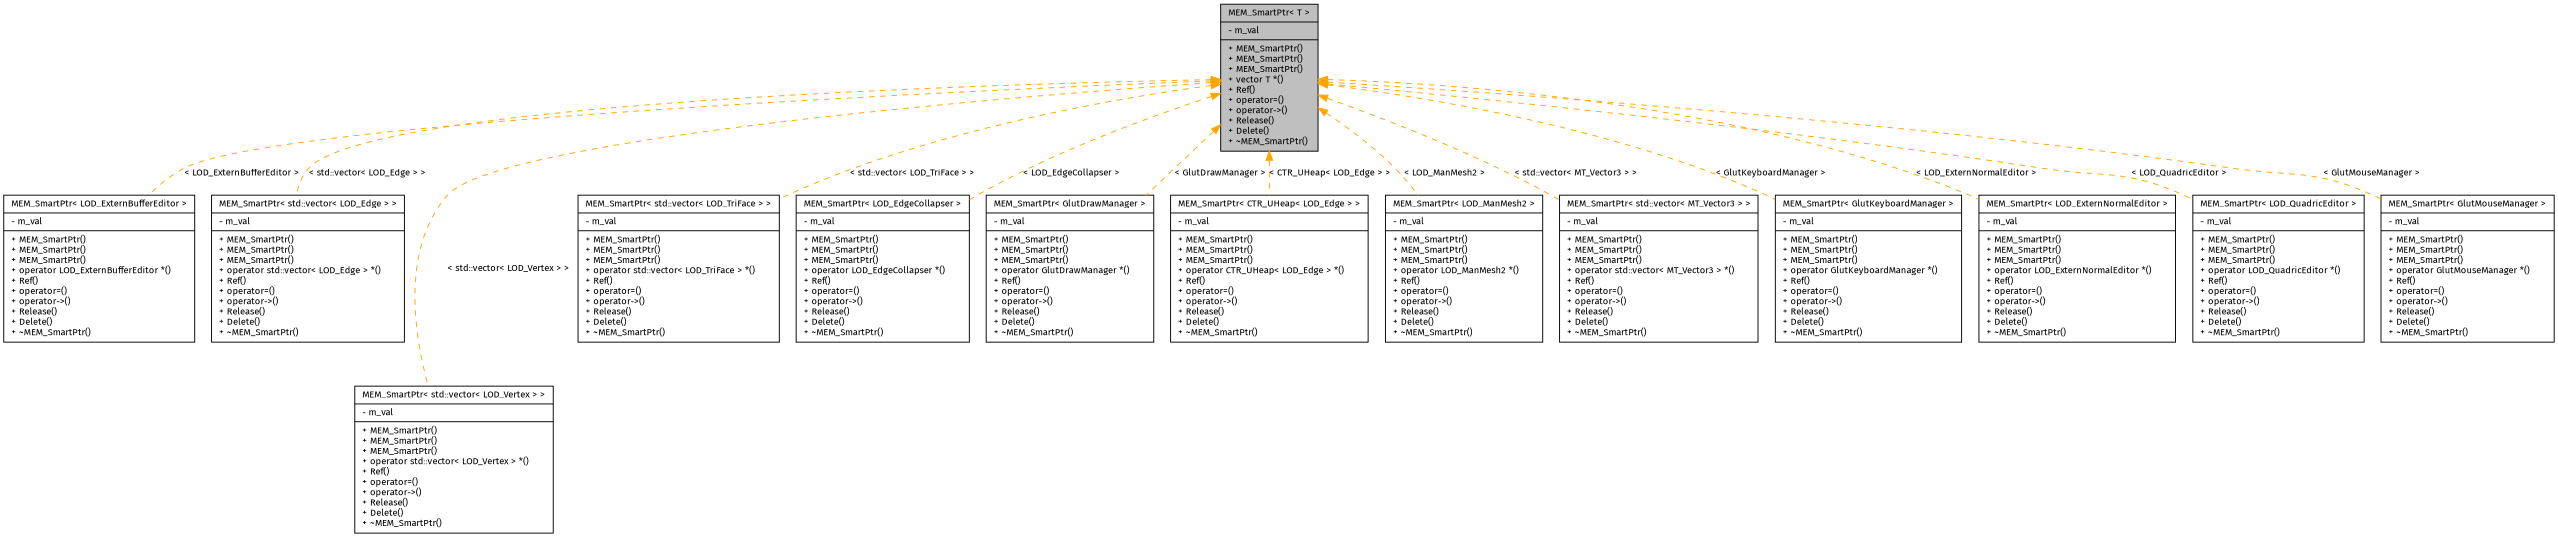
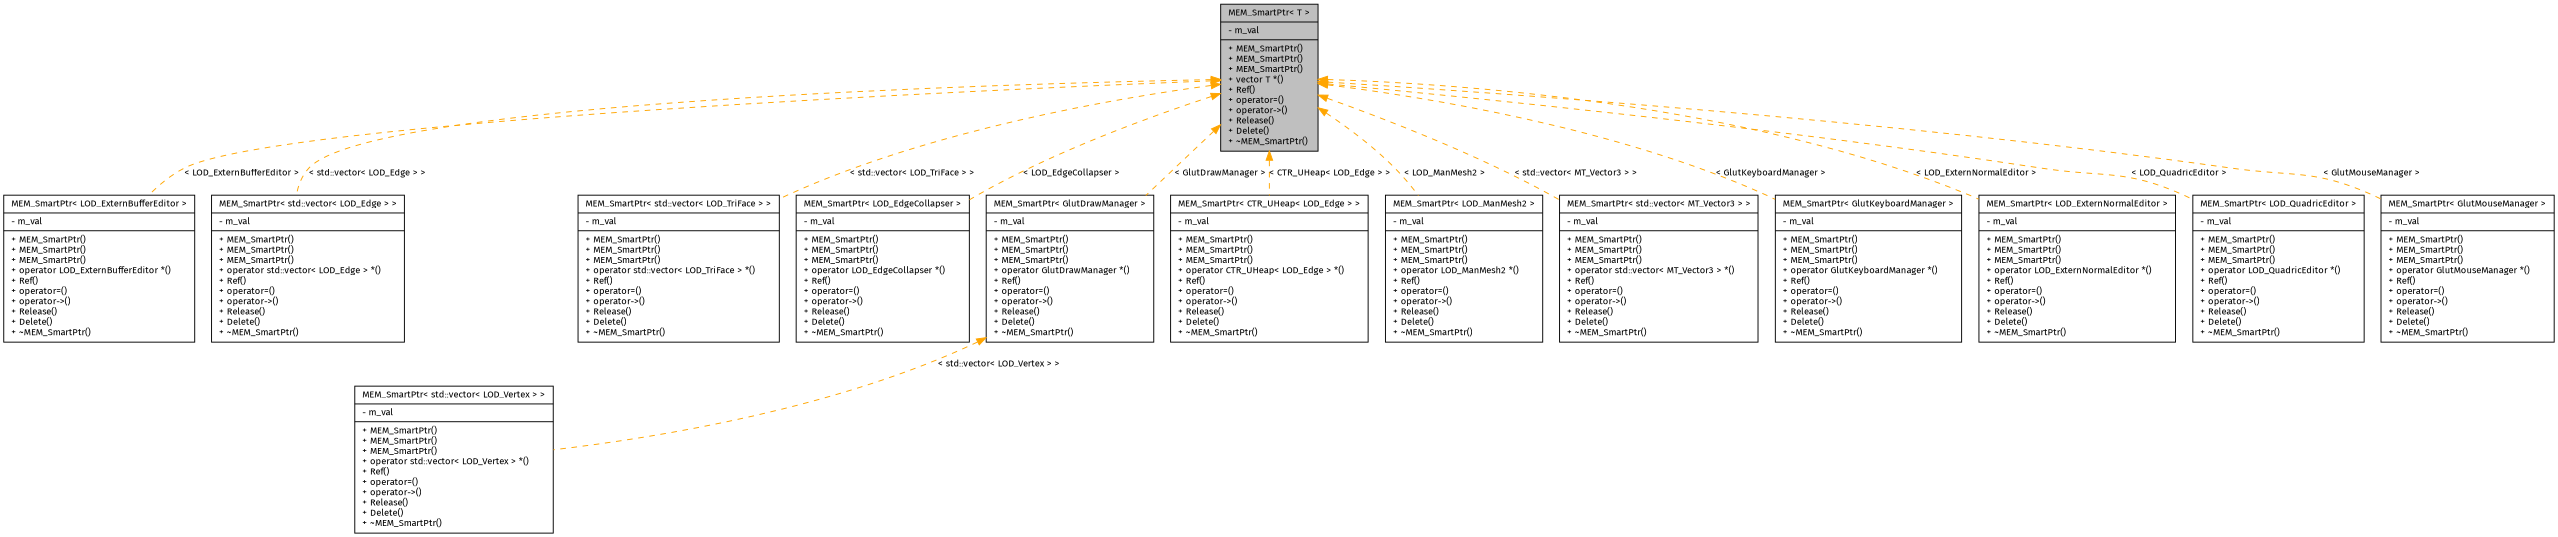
(726, 129) -> (770, 412)
